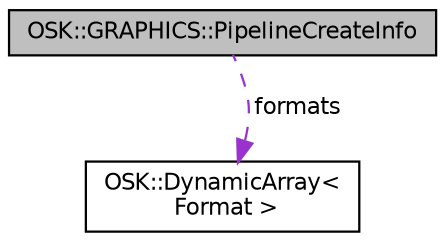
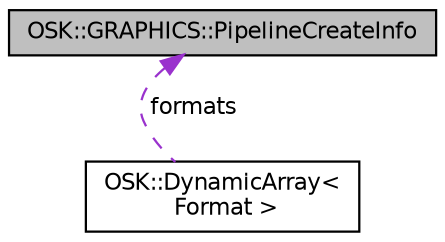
(247, 96) -> (142, 116)
